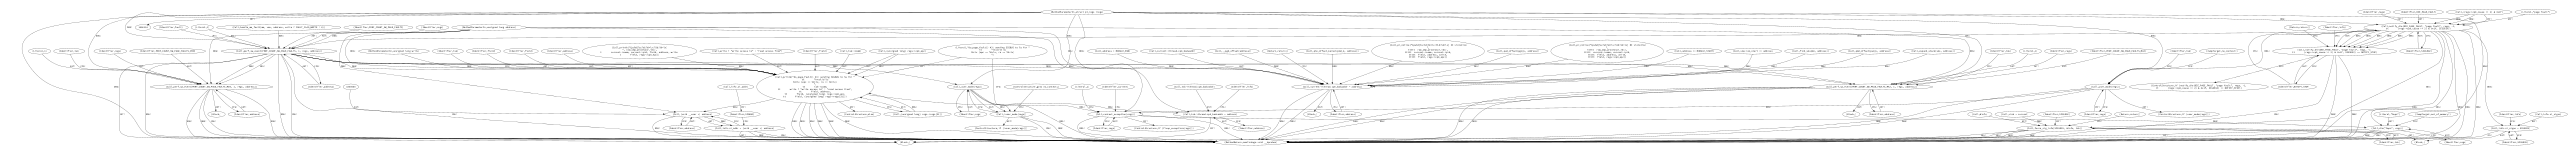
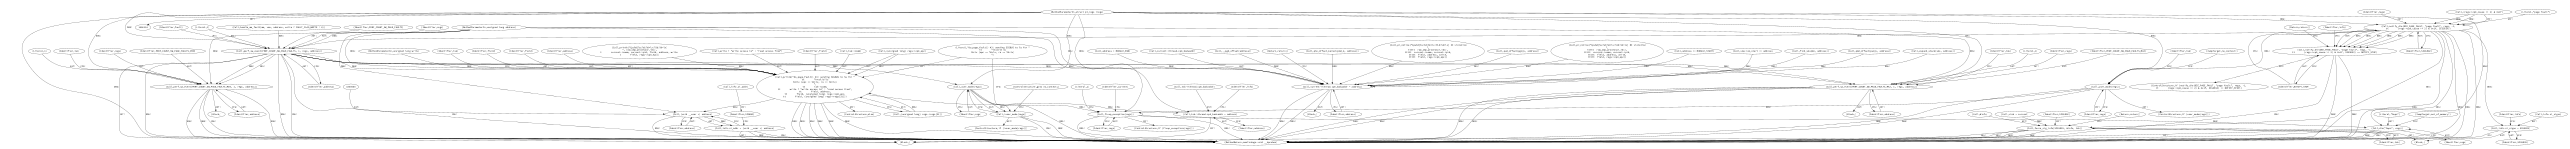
(2418, 12) -> none
(1115, 114) -> (1115, 114)
